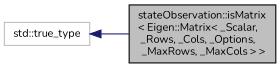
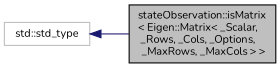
(47, 34) -> (47, 34)
